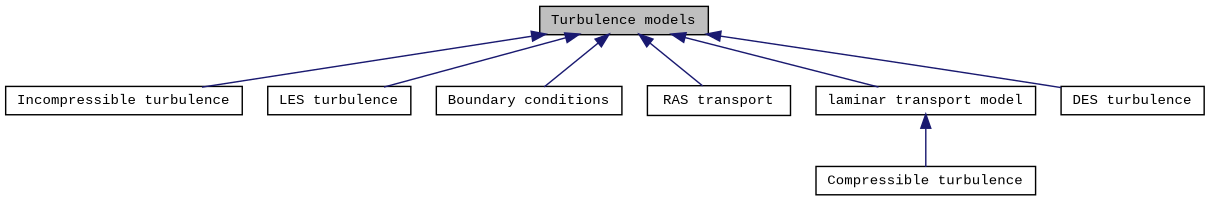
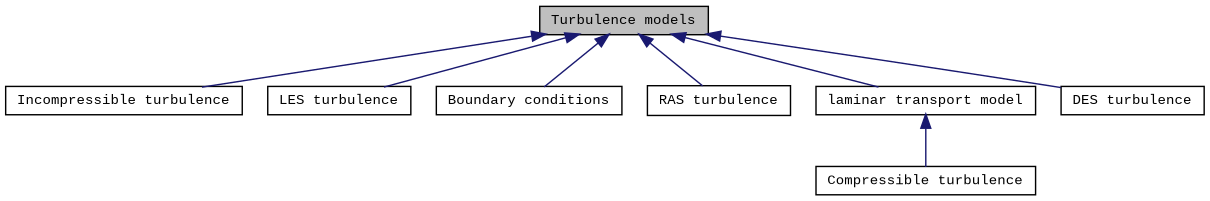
(719, 101) -> (719, 101)
